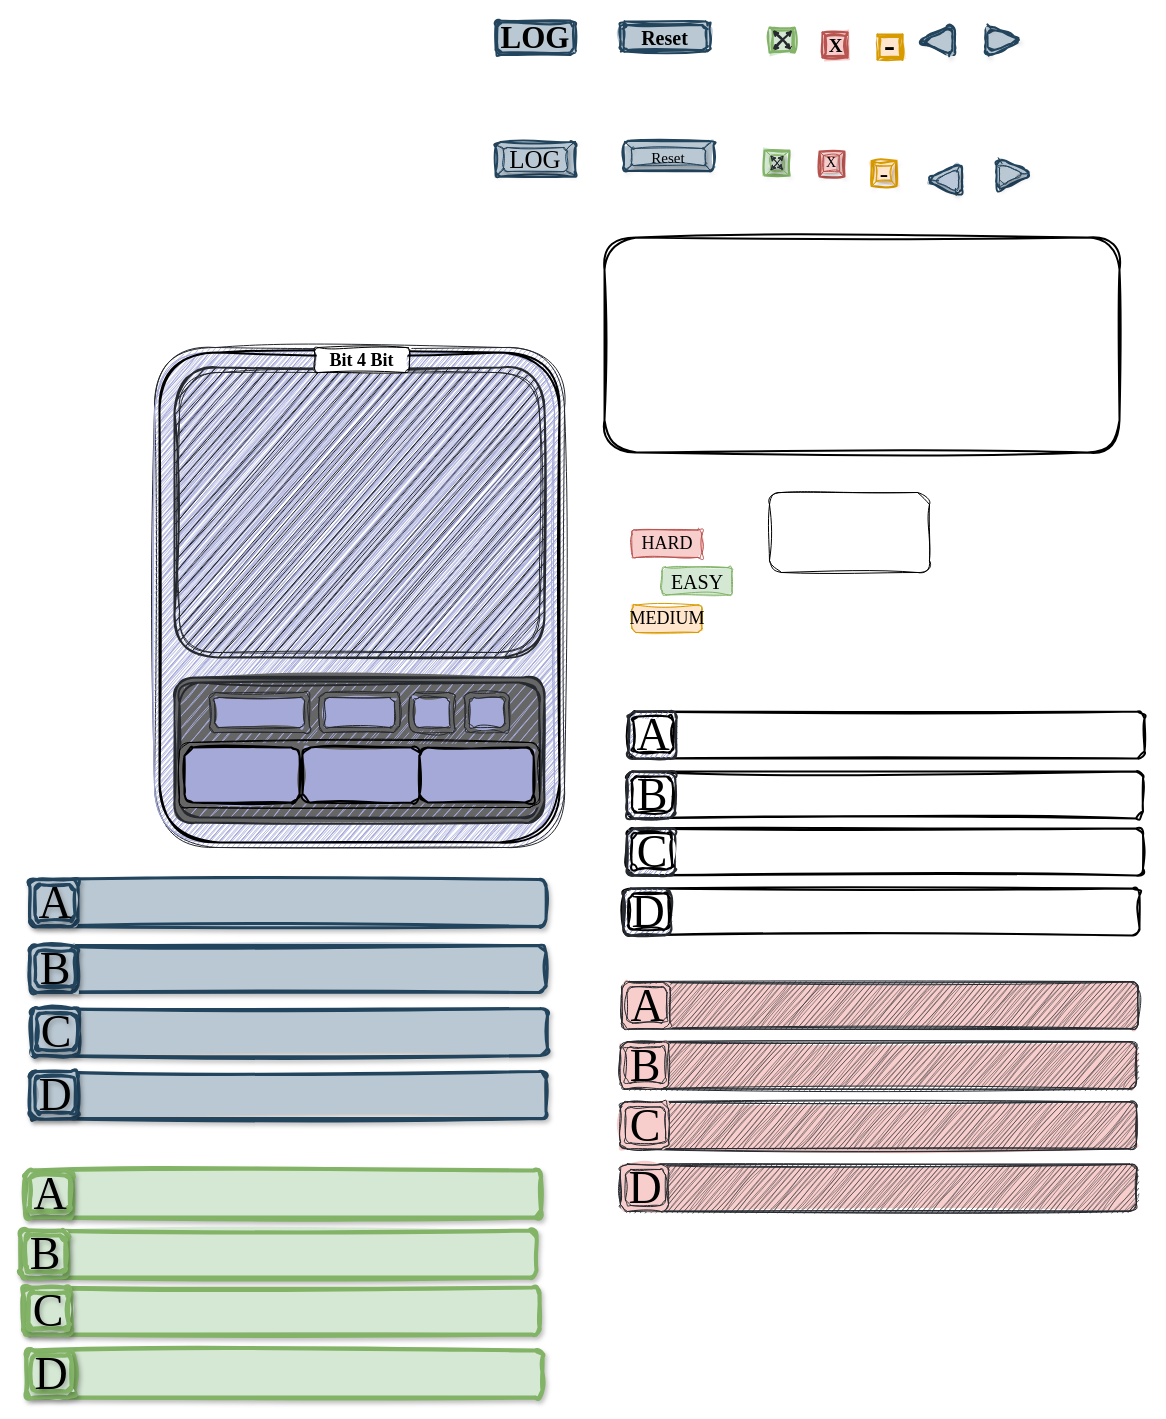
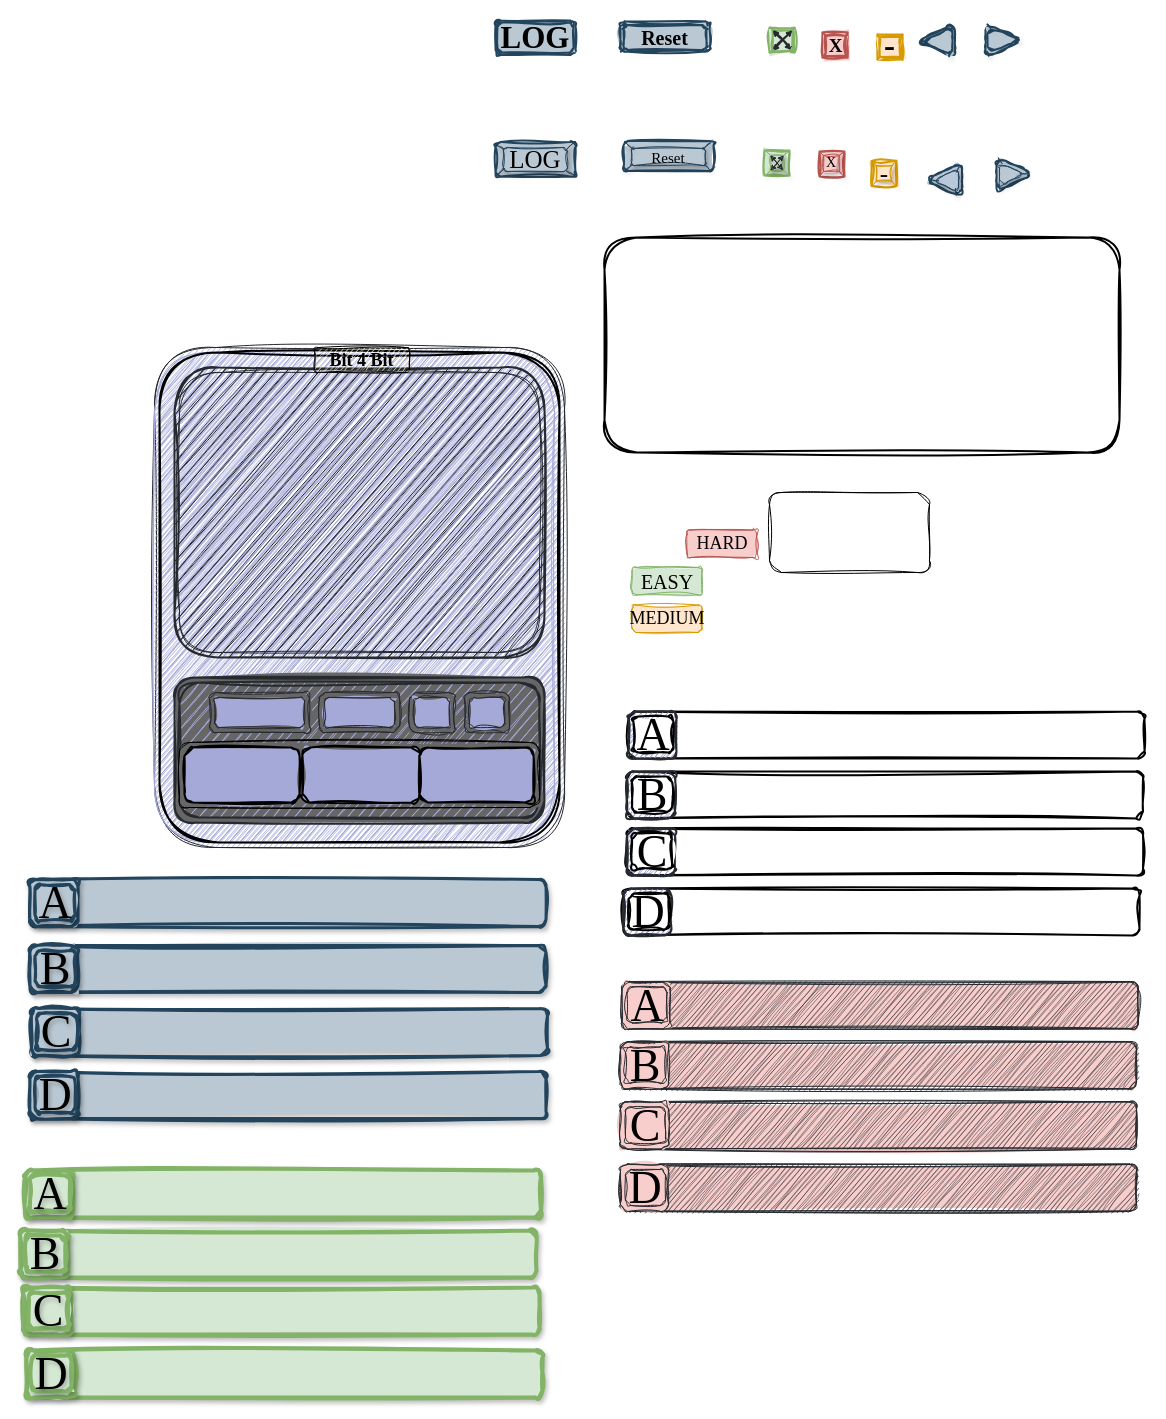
(362, 360) -> (362, 360)
(667, 544) -> (722, 544)
(697, 581) -> (667, 581)
